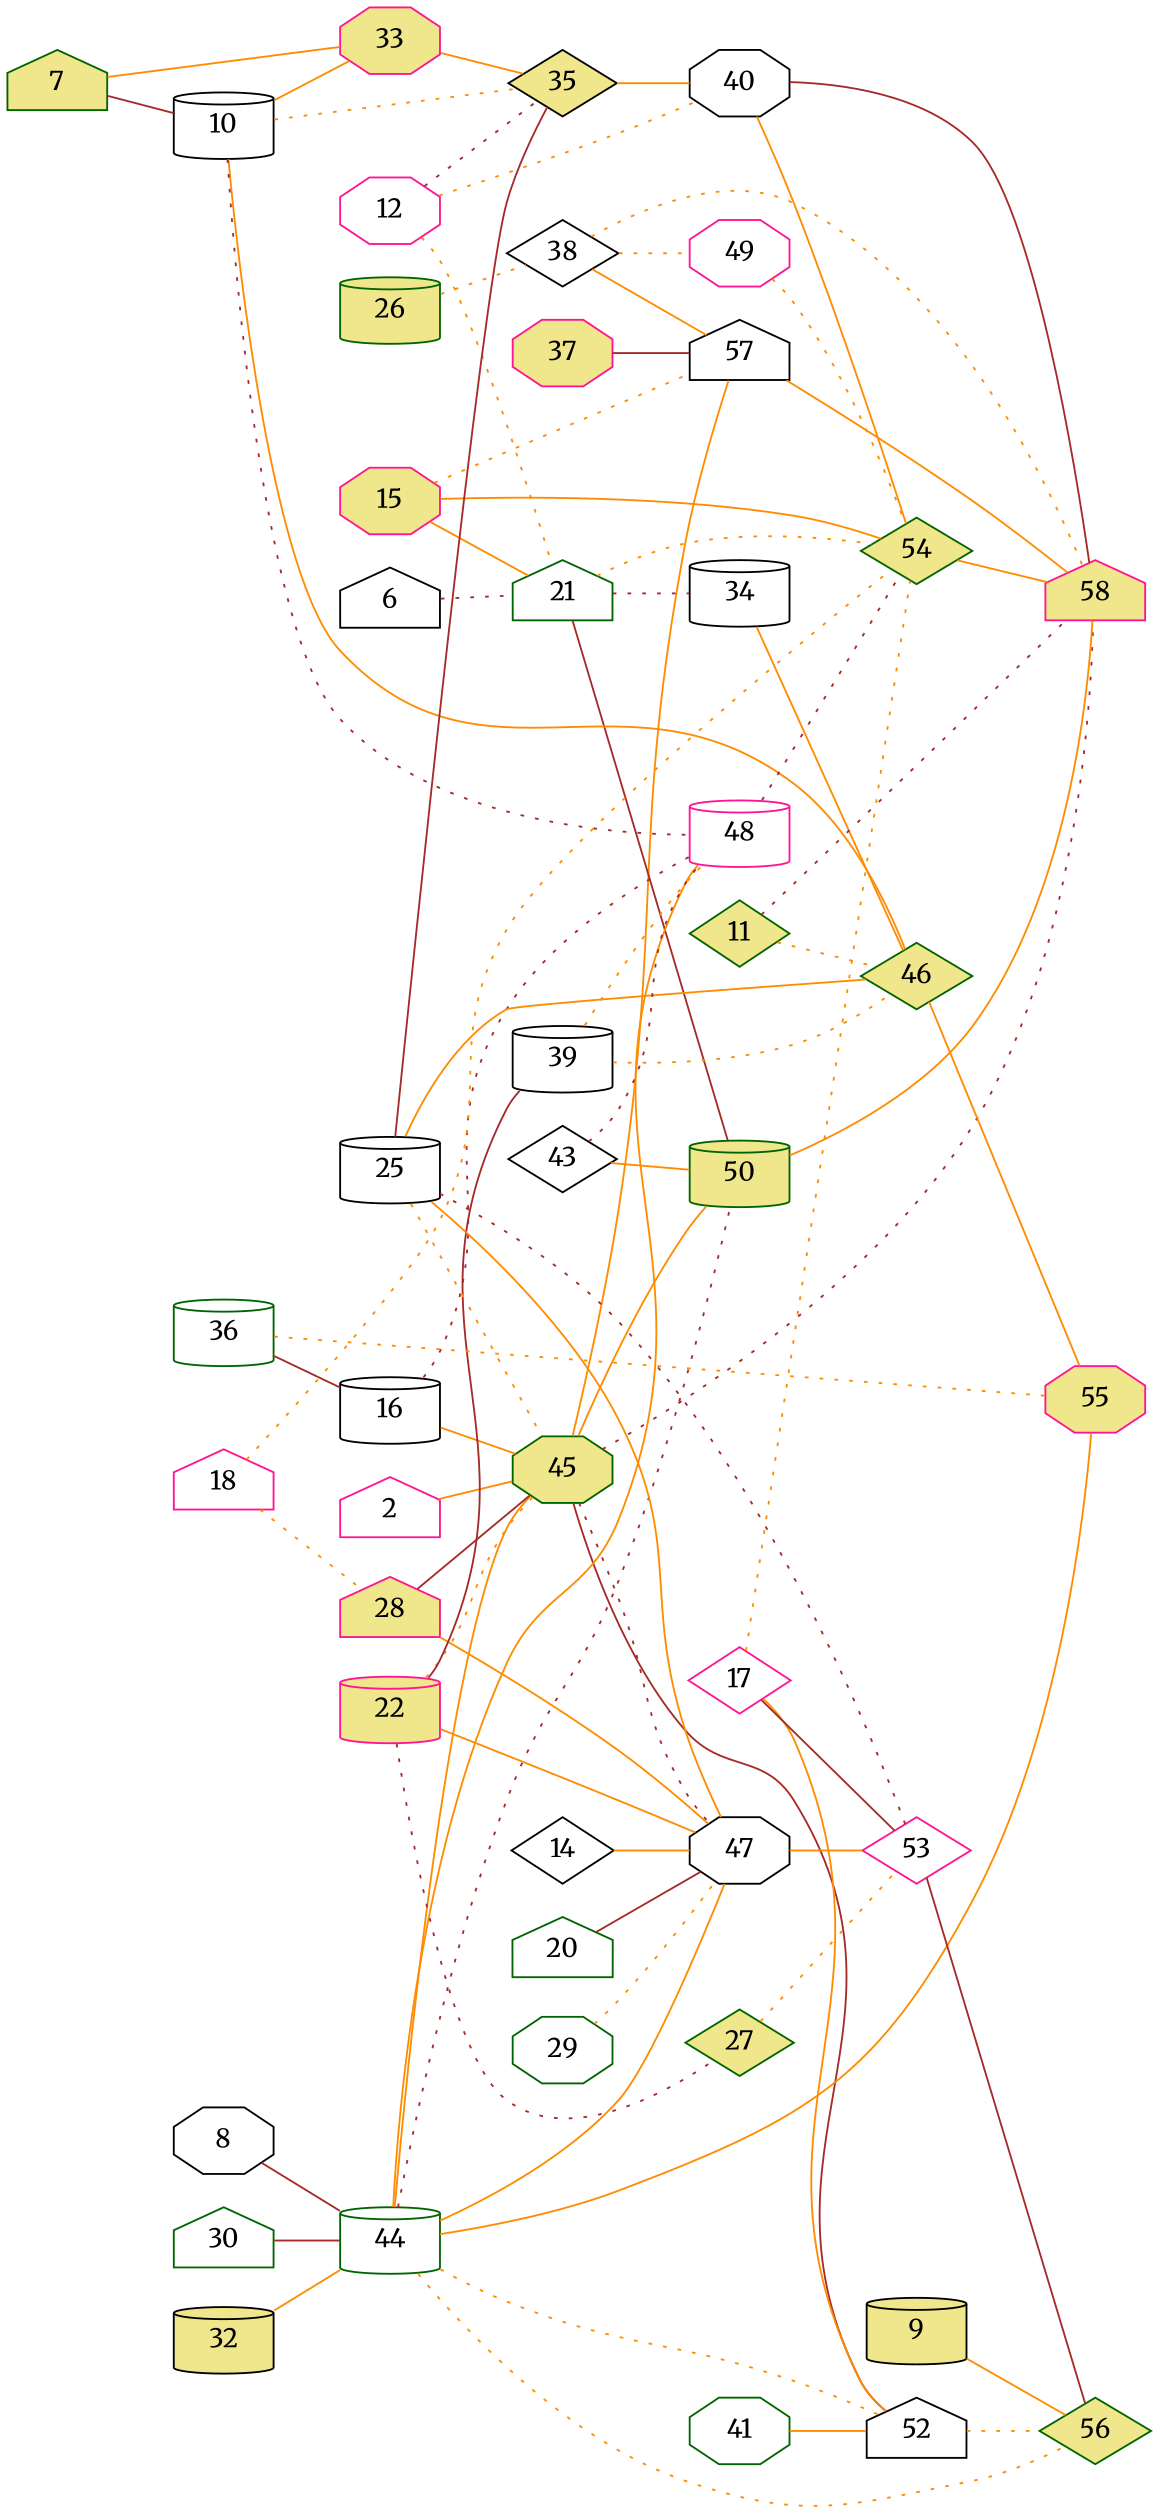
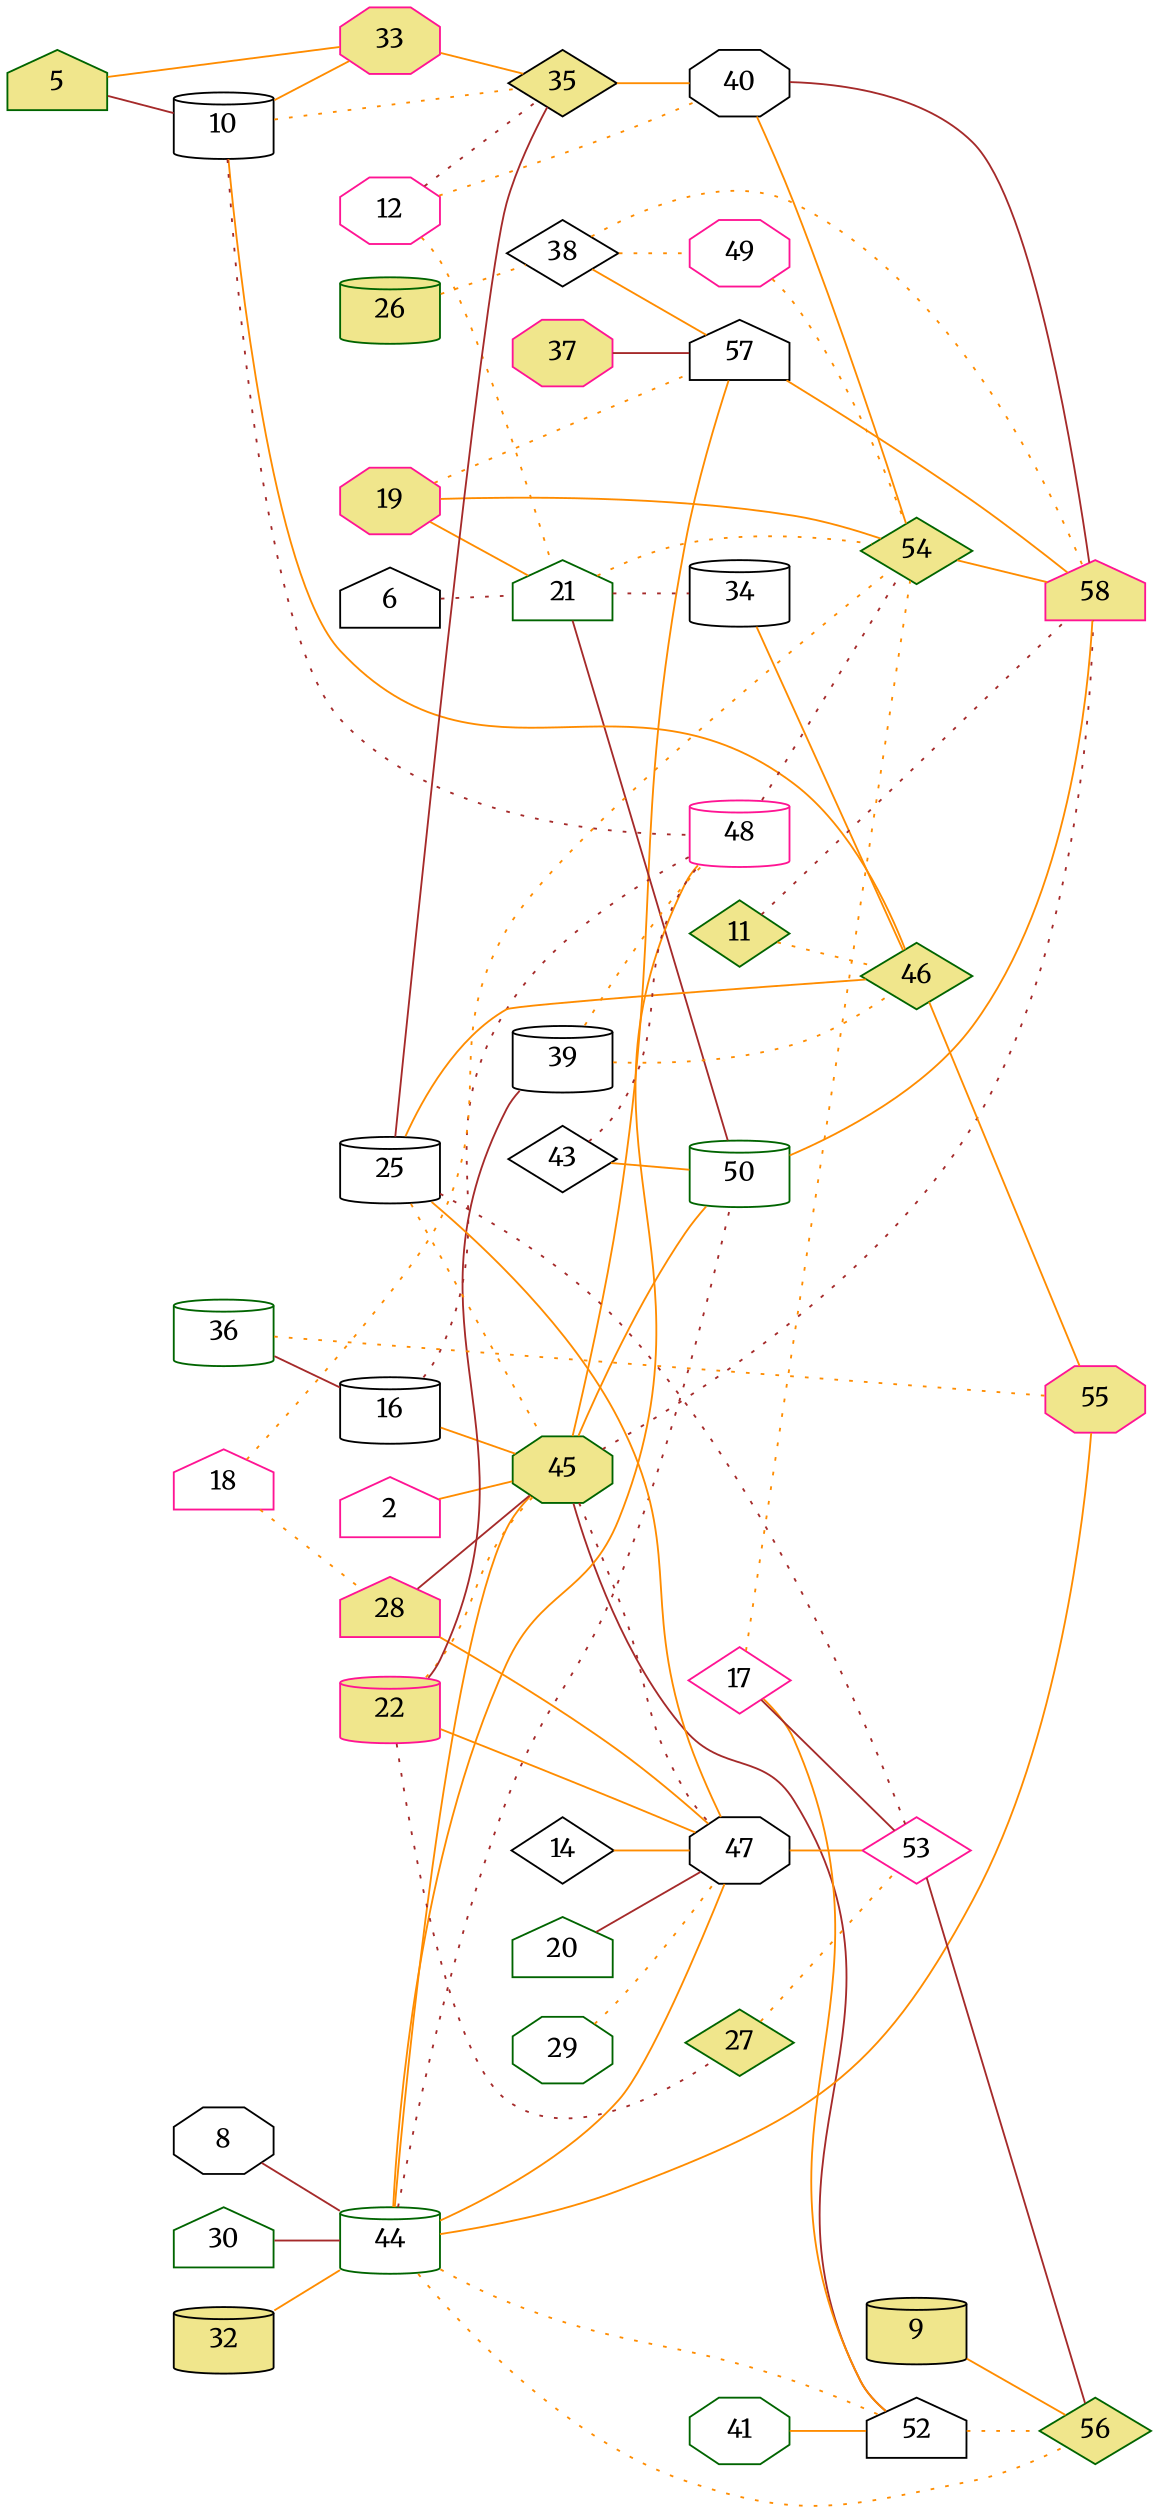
(57, 83) -> (57, 83)
(390, 501) -> (390, 501)
(740, 1174) -> (740, 1174)
